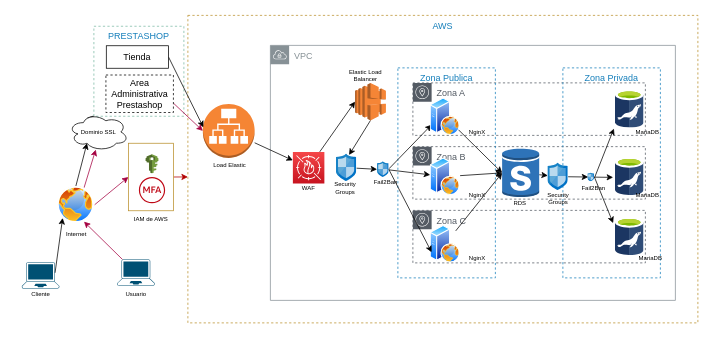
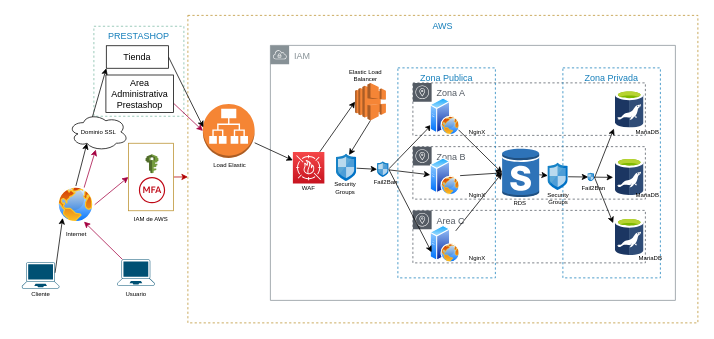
(302, 56) -> (302, 56)
(140, 94) -> (140, 94)
(91, 118) -> (99, 94)
(451, 221) -> (451, 221)
